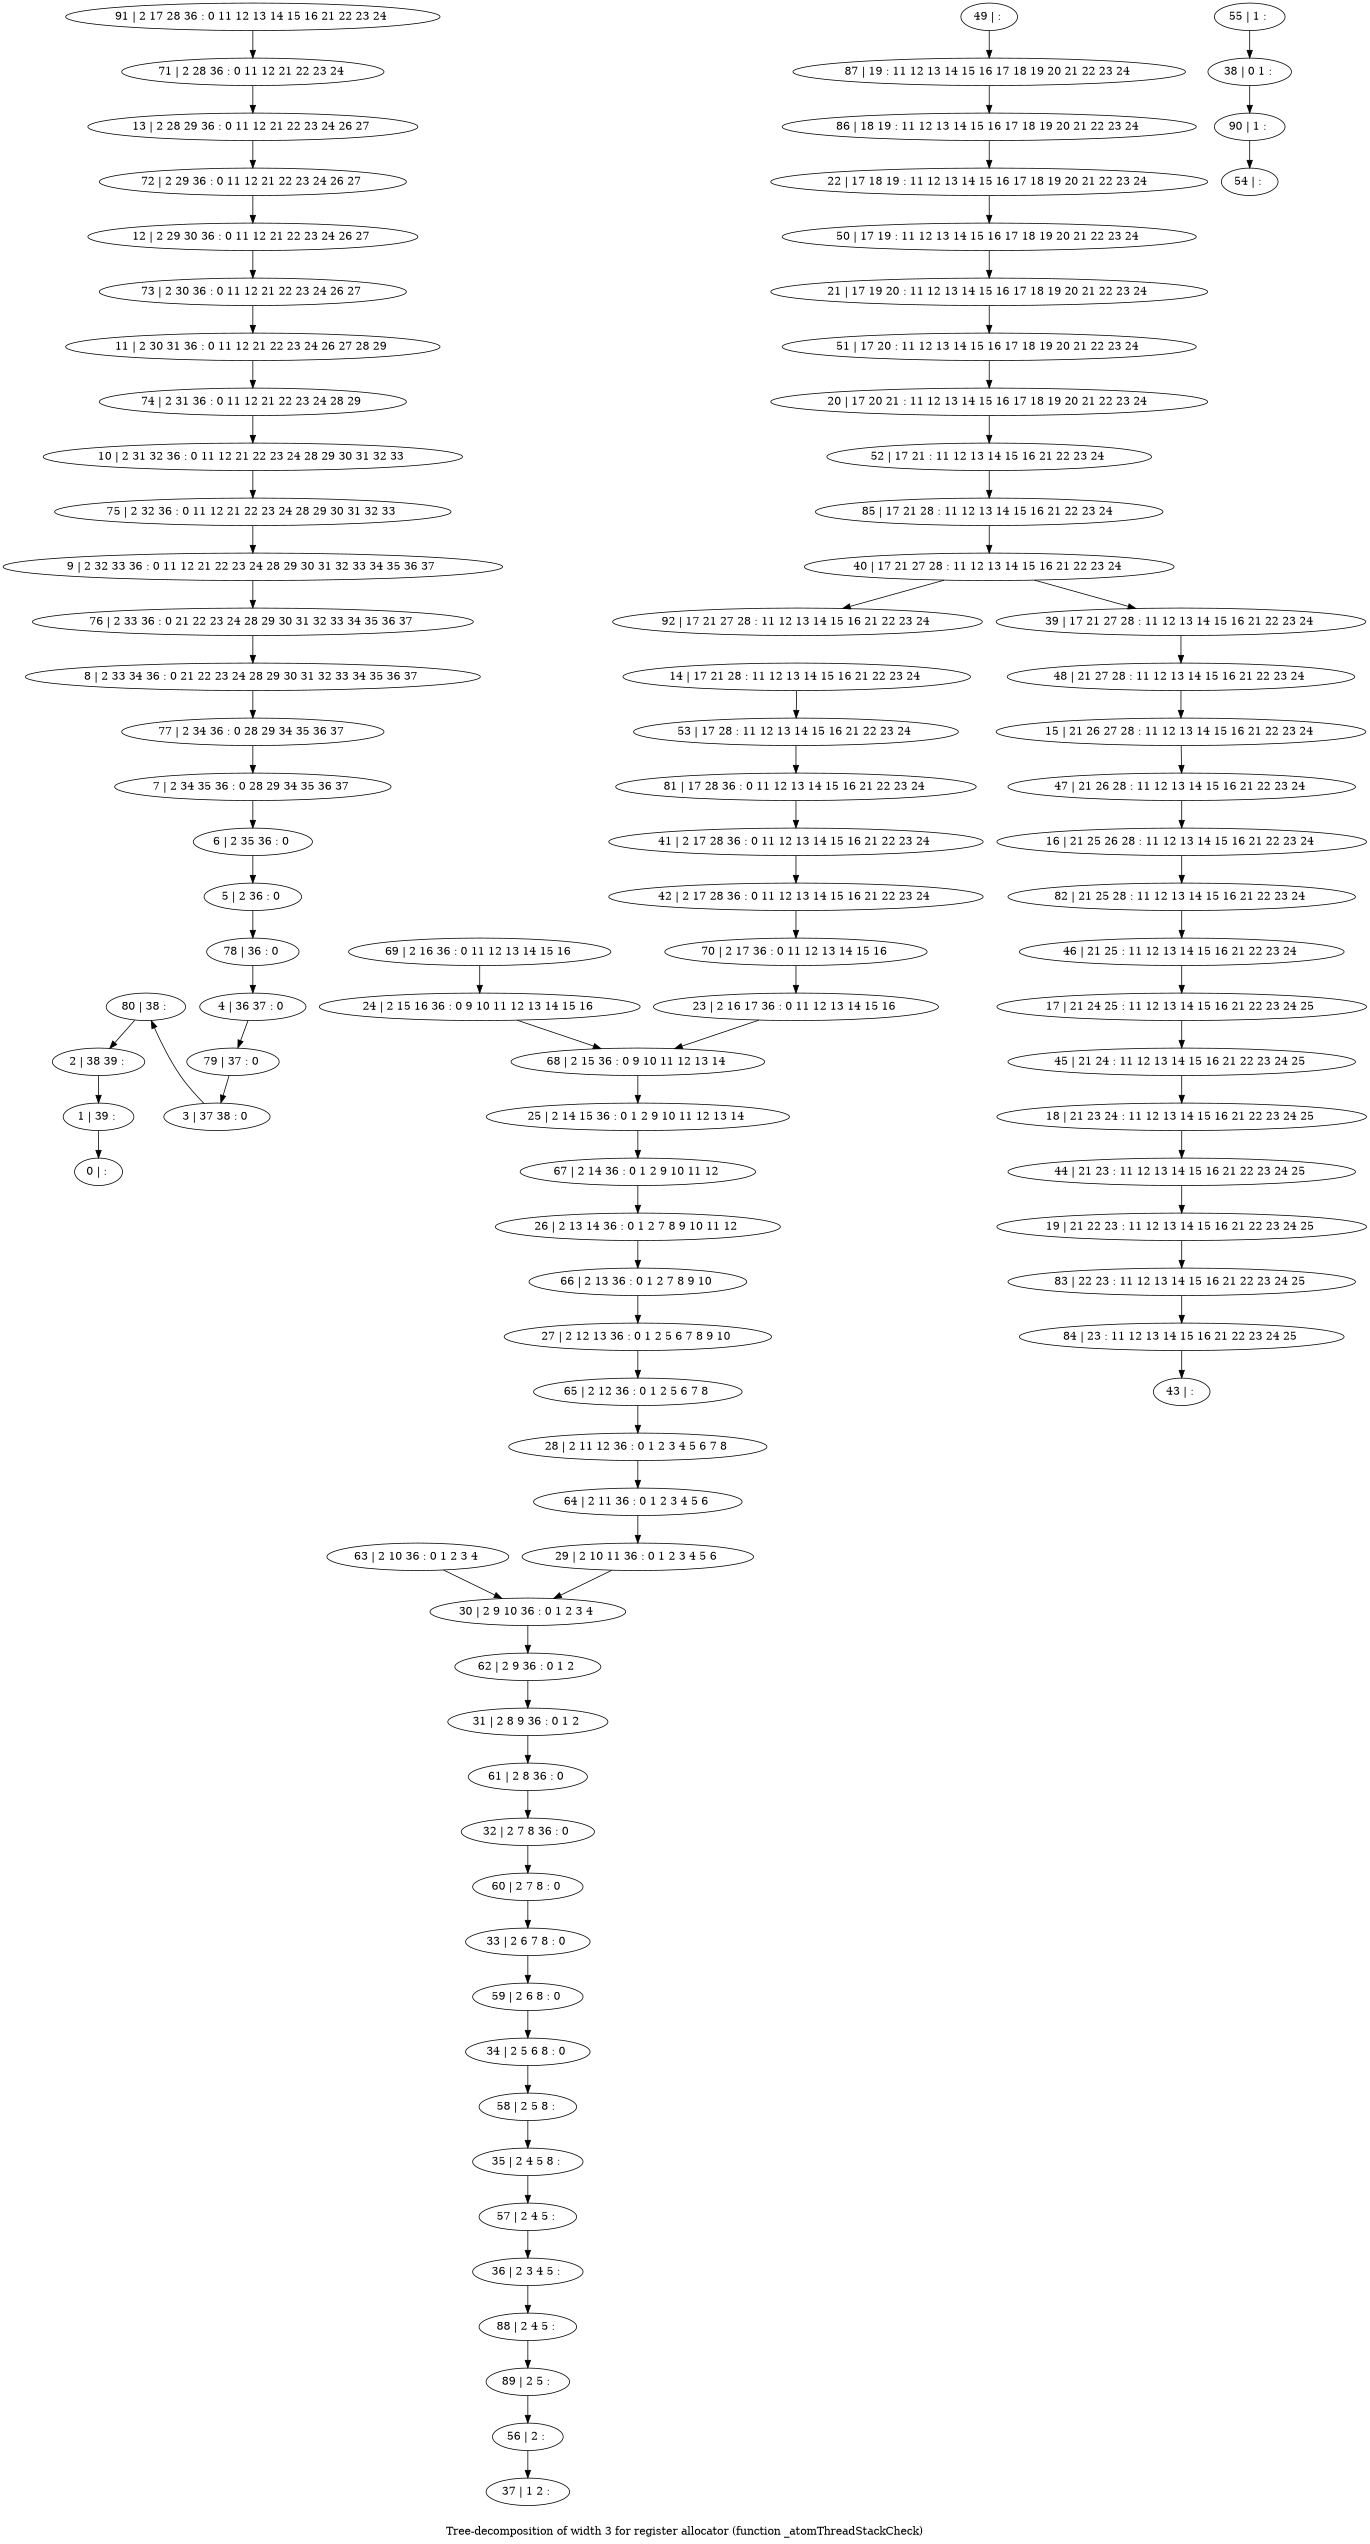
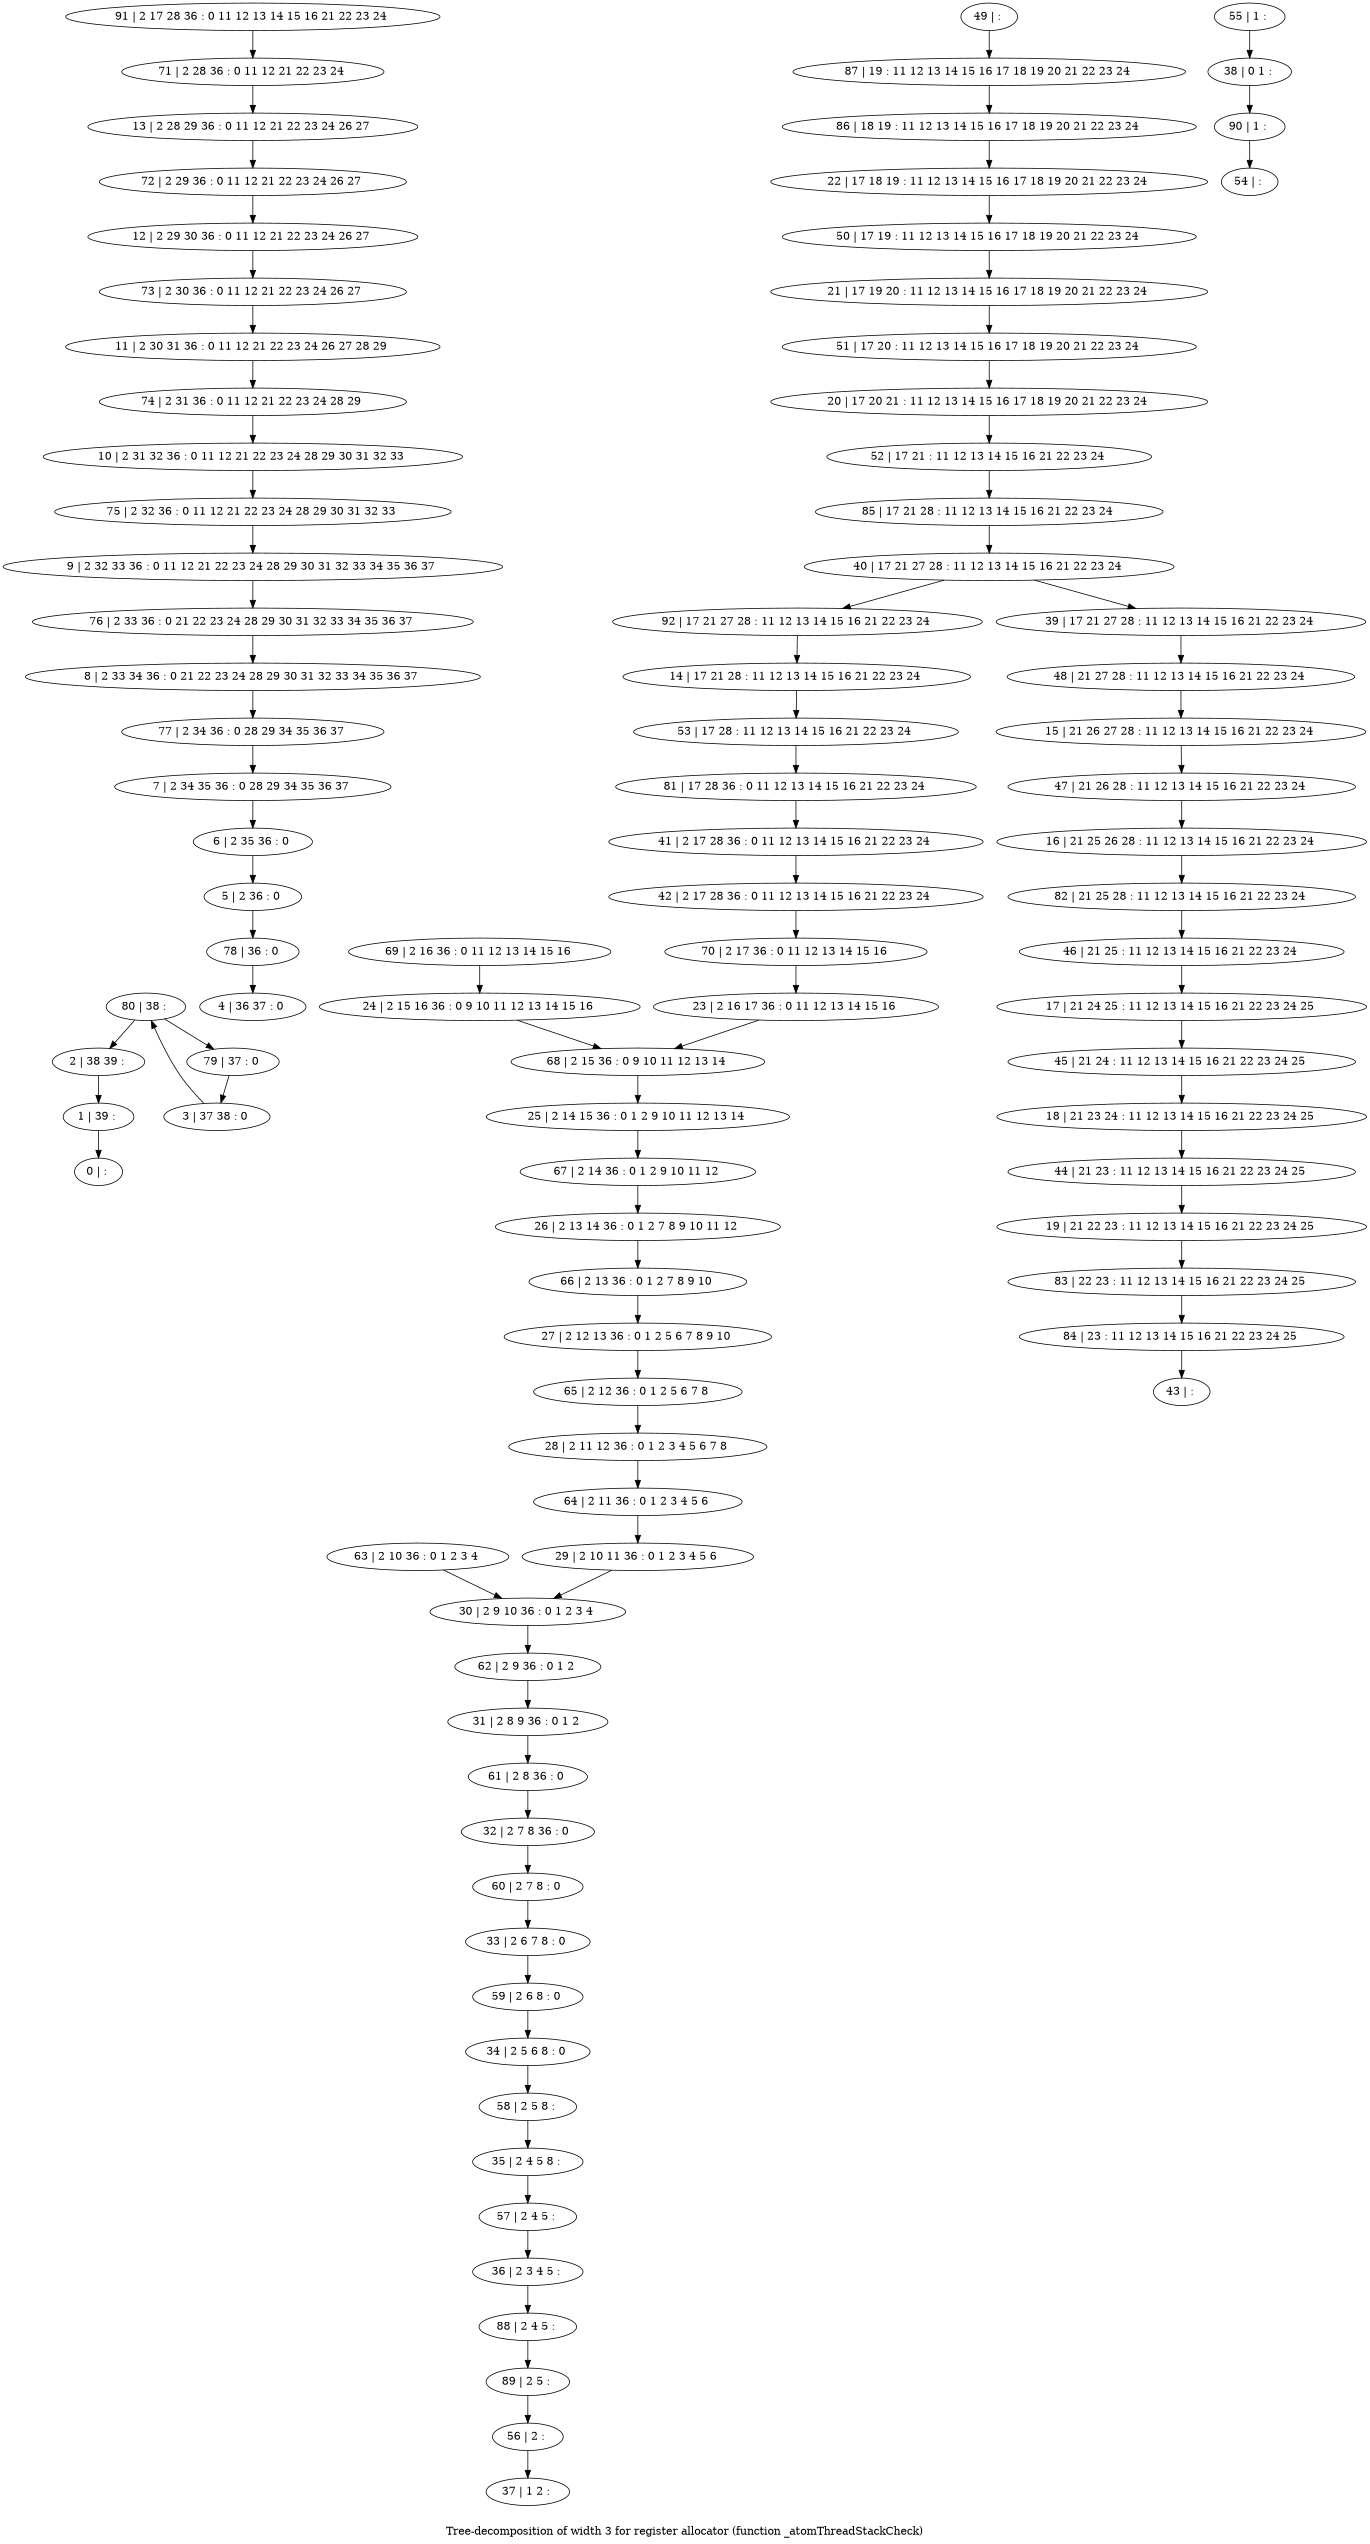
none -> (797, 646)
(244, 1031) -> (186, 1032)
